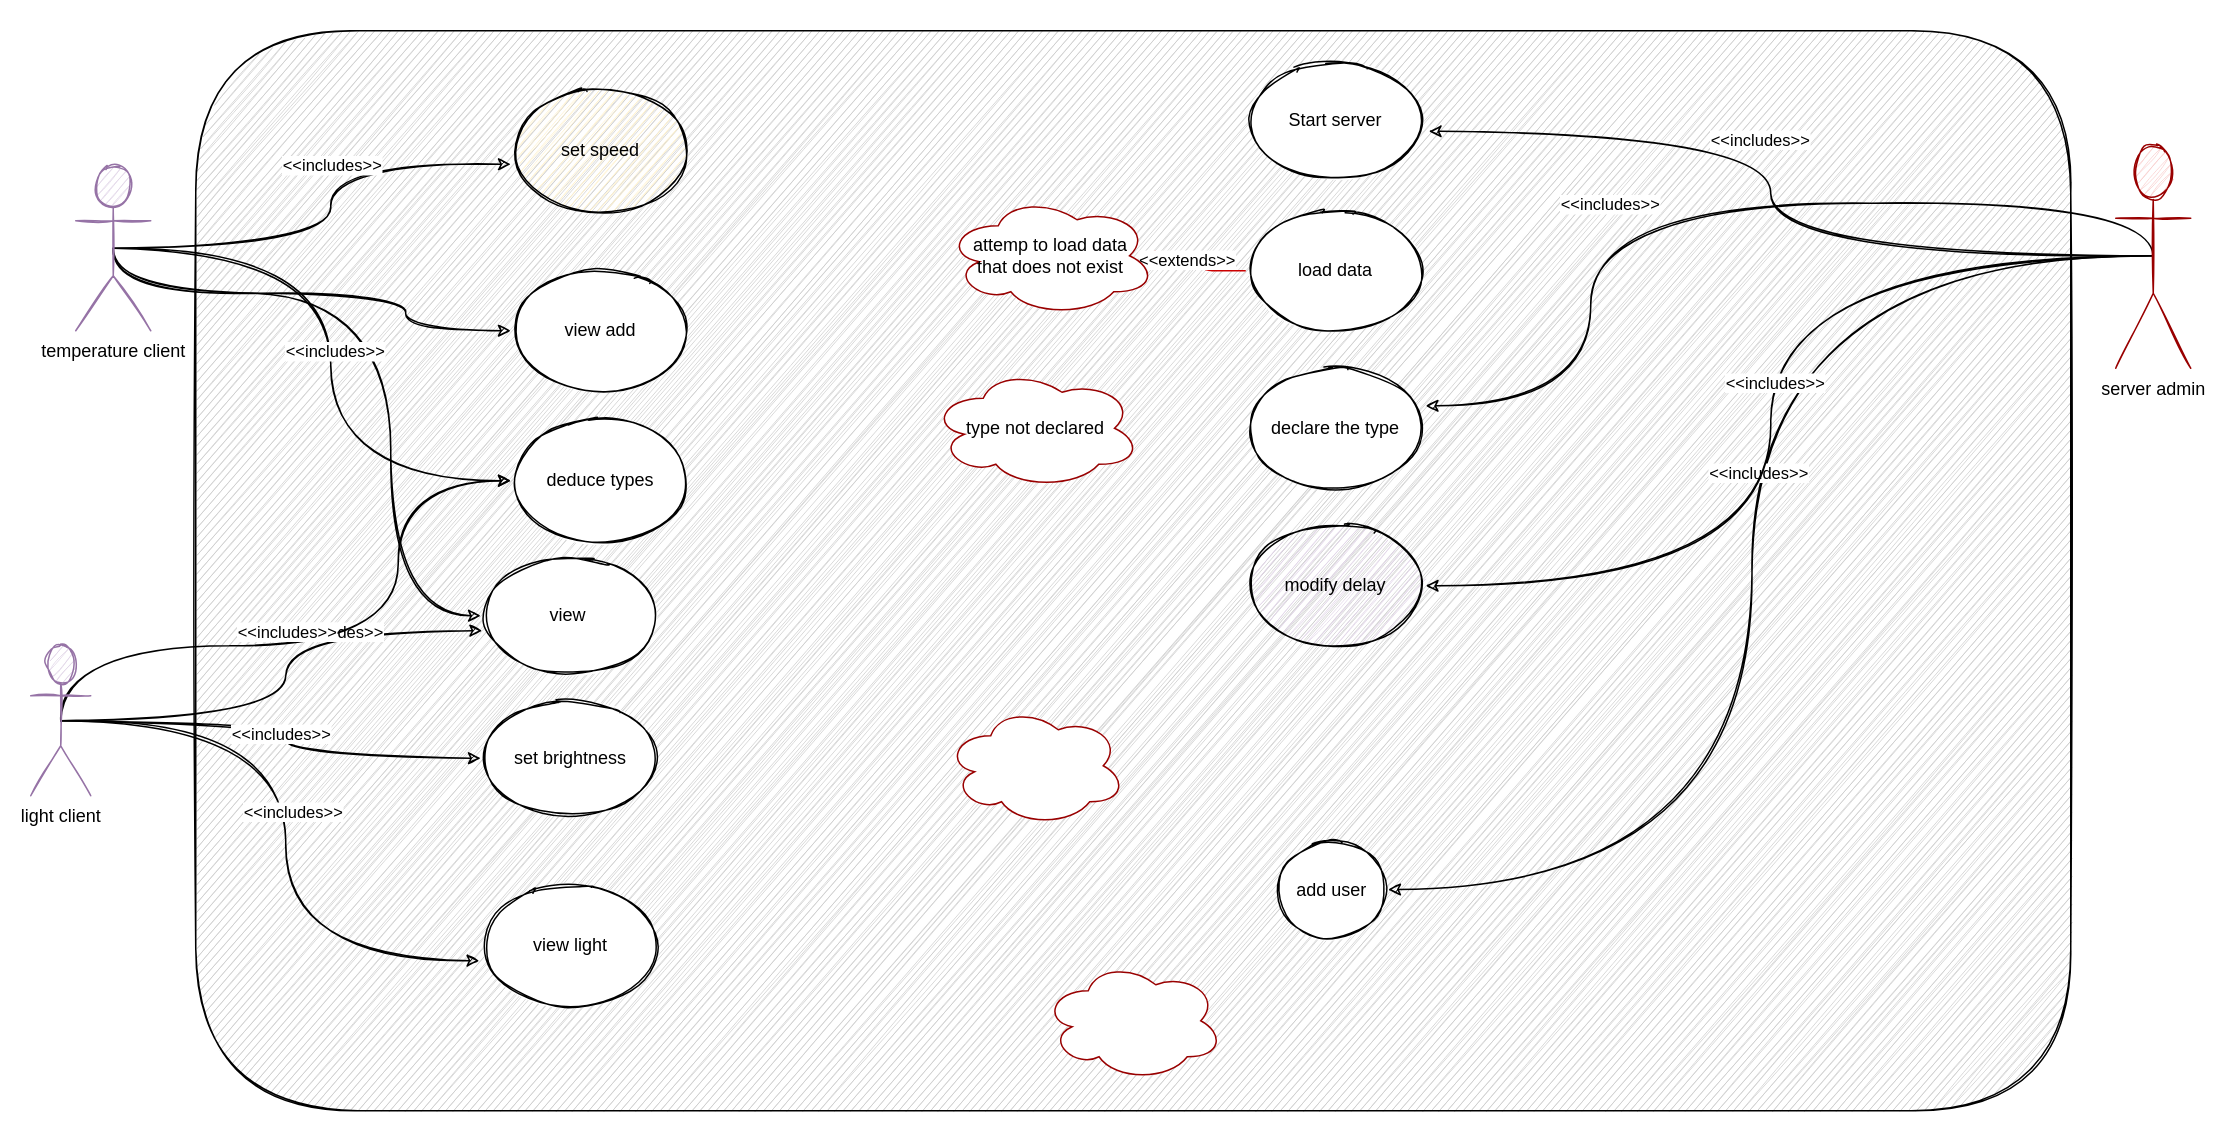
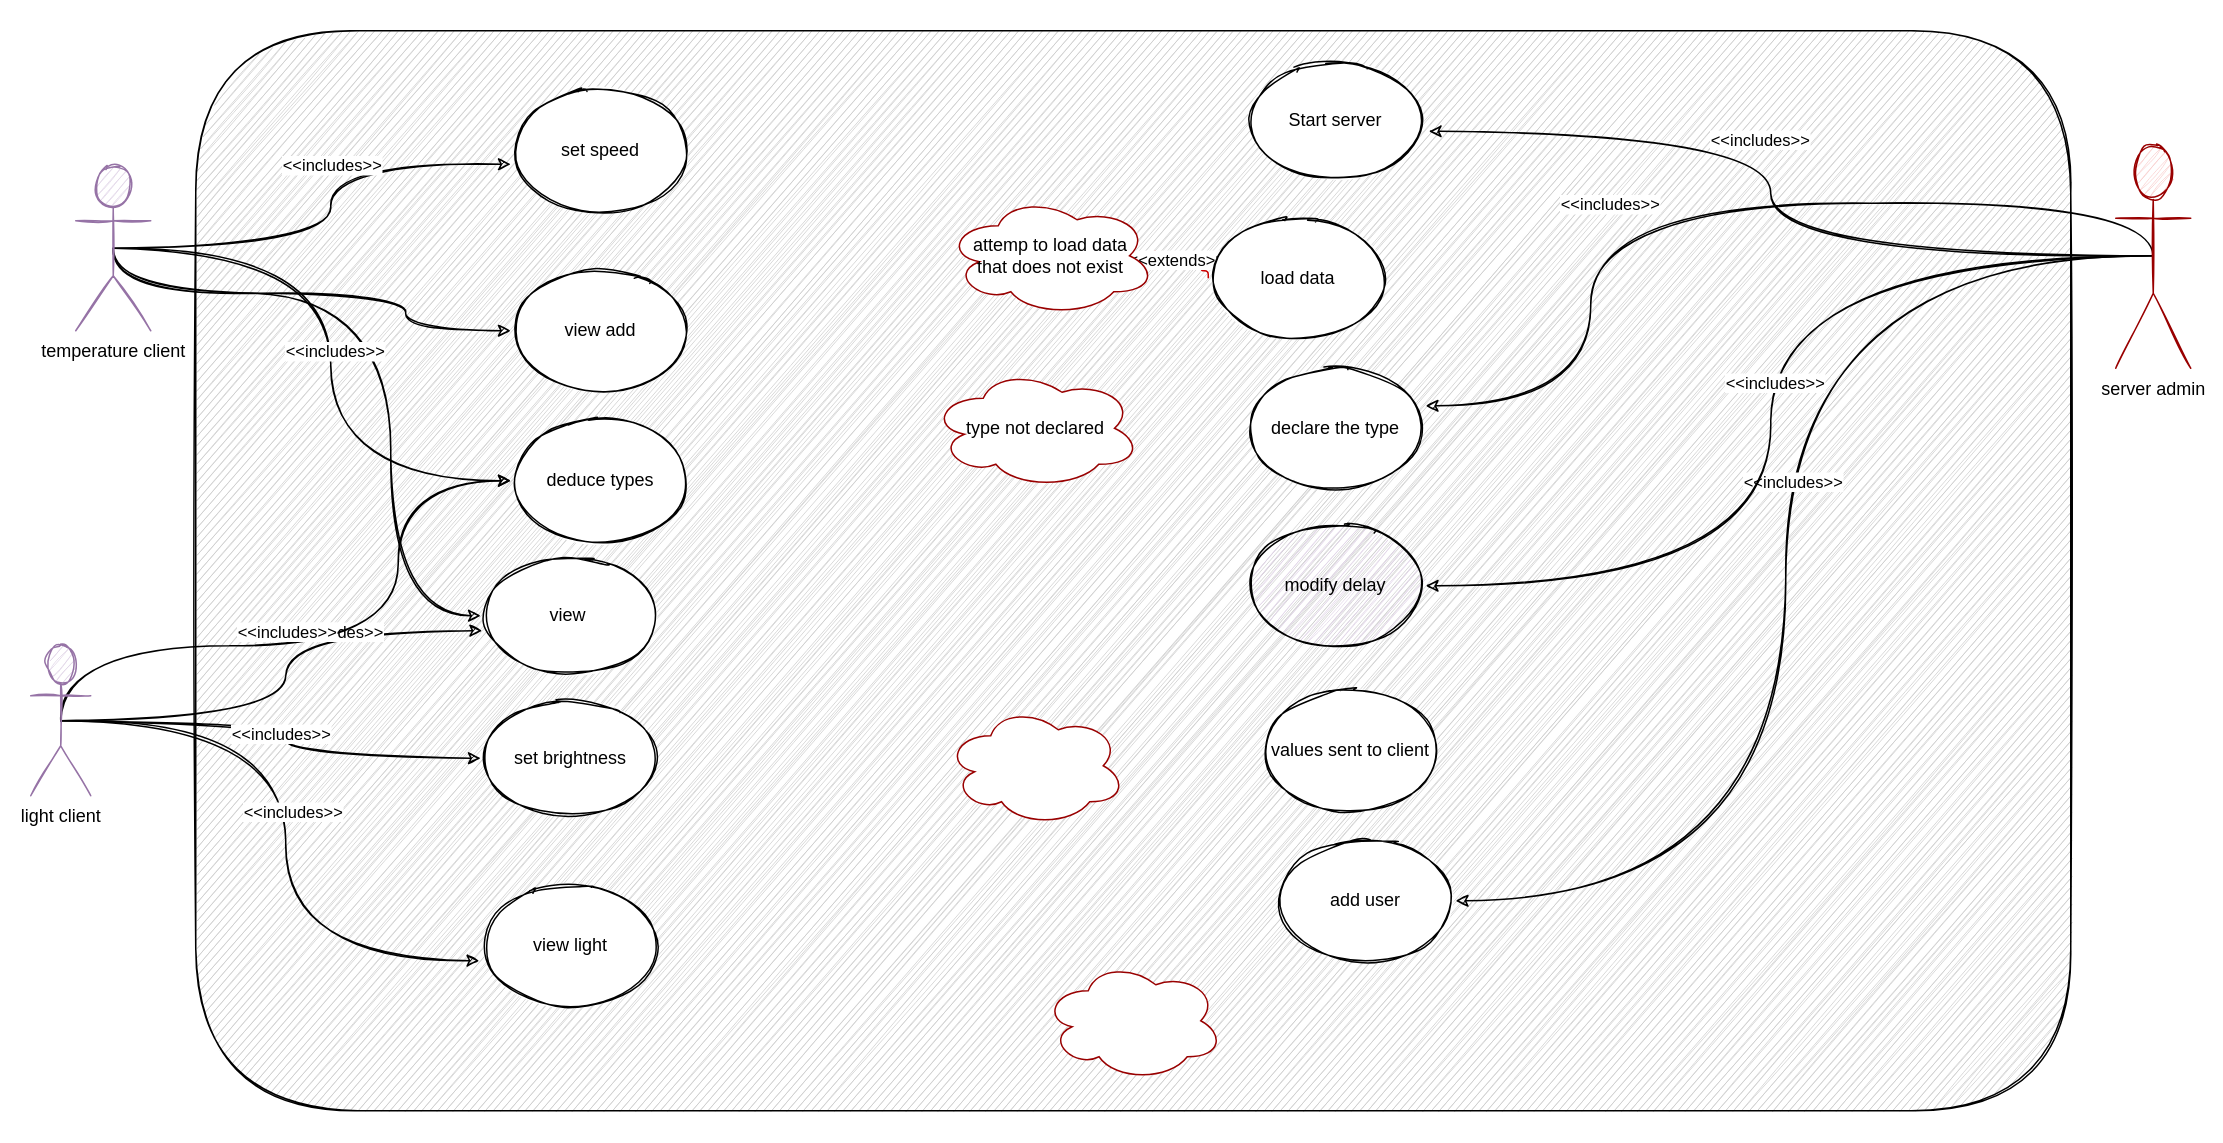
(601, 151) -> (601, 151)
(1336, 271) -> (1298, 278)
none -> (1351, 751)
(1332, 890) -> (1366, 901)
